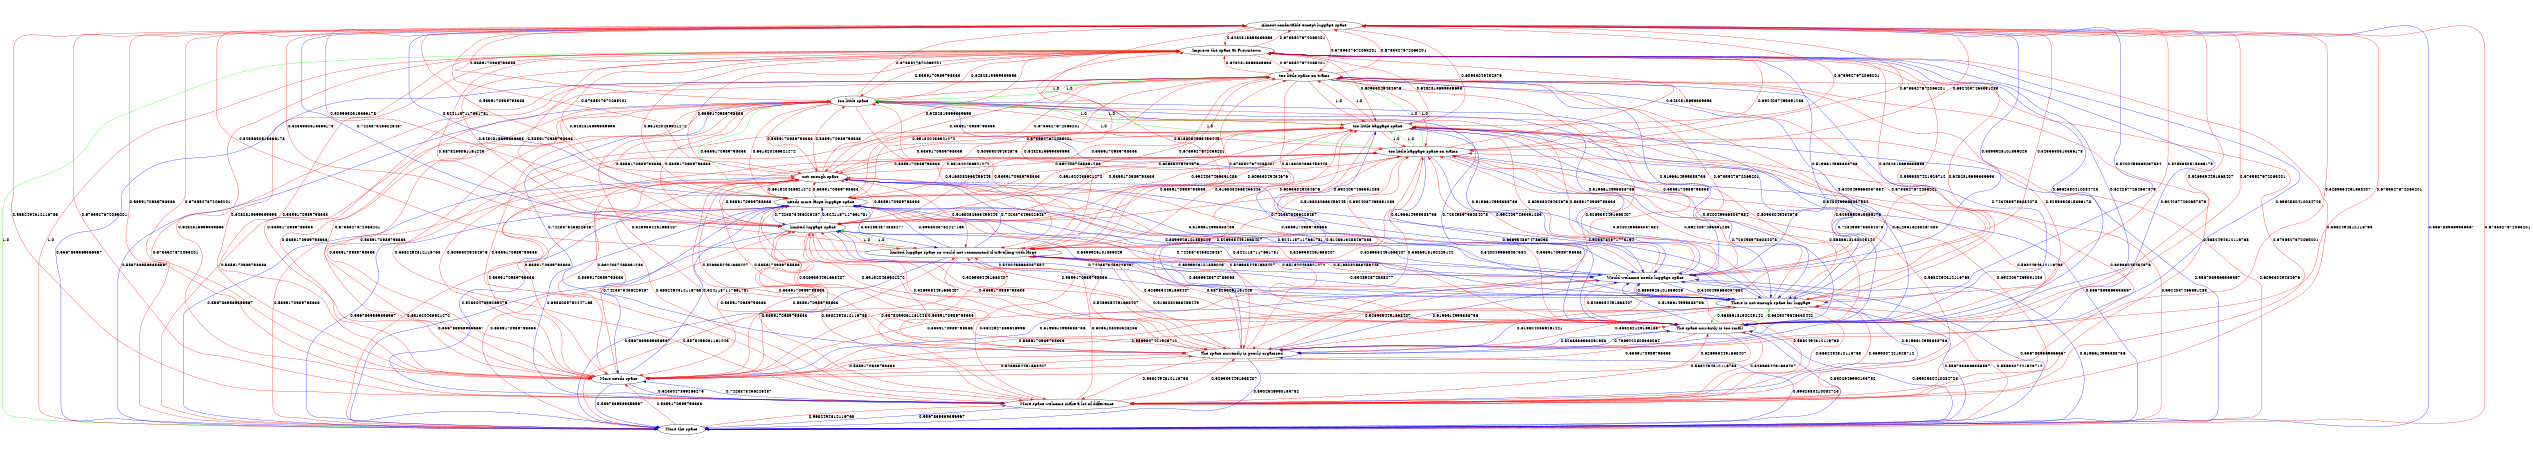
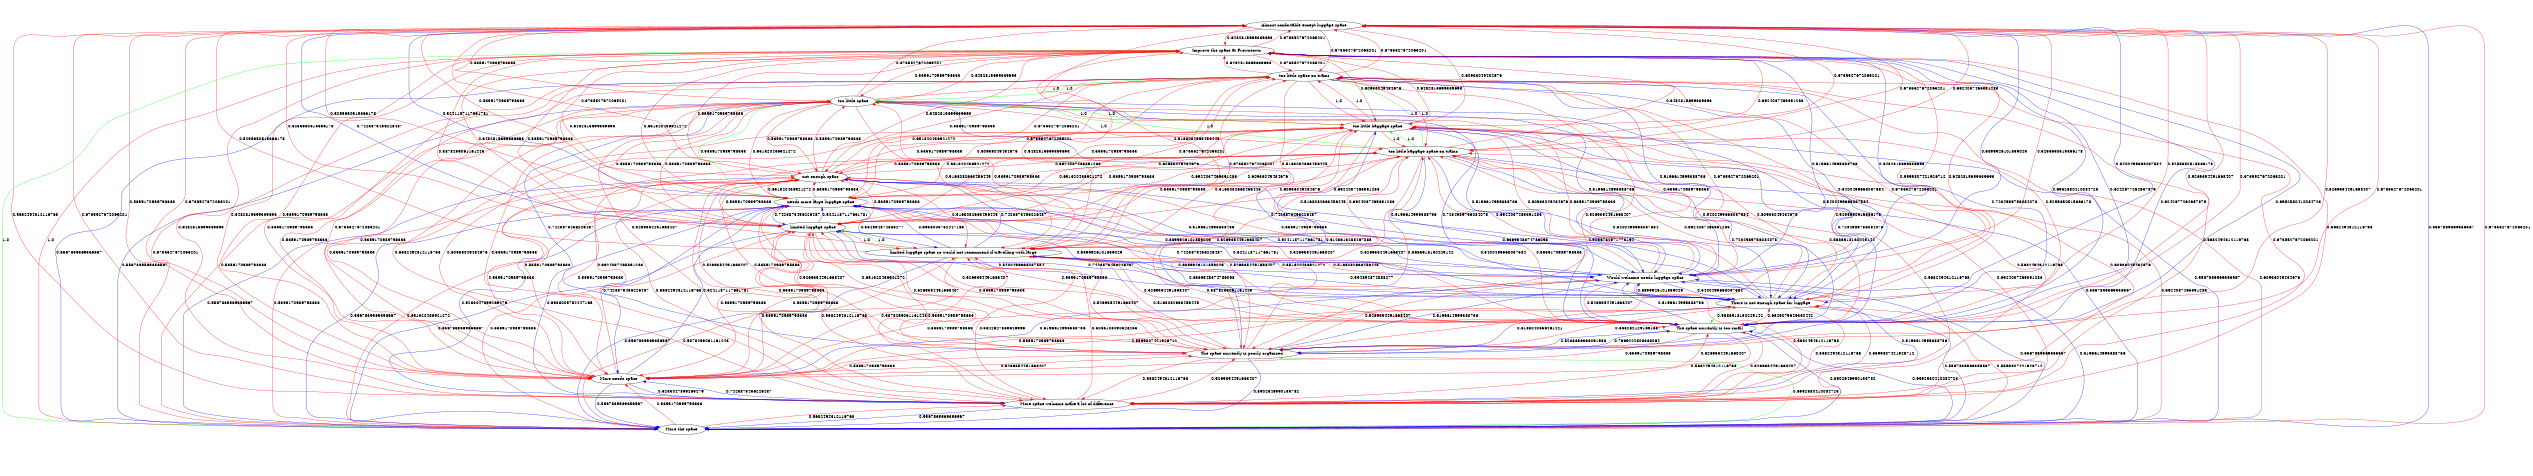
(1766, 61) -> (1766, 61)
(1778, 178) -> none
(1758, 321) -> (1758, 321)
(1758, 416) -> (1758, 416)
